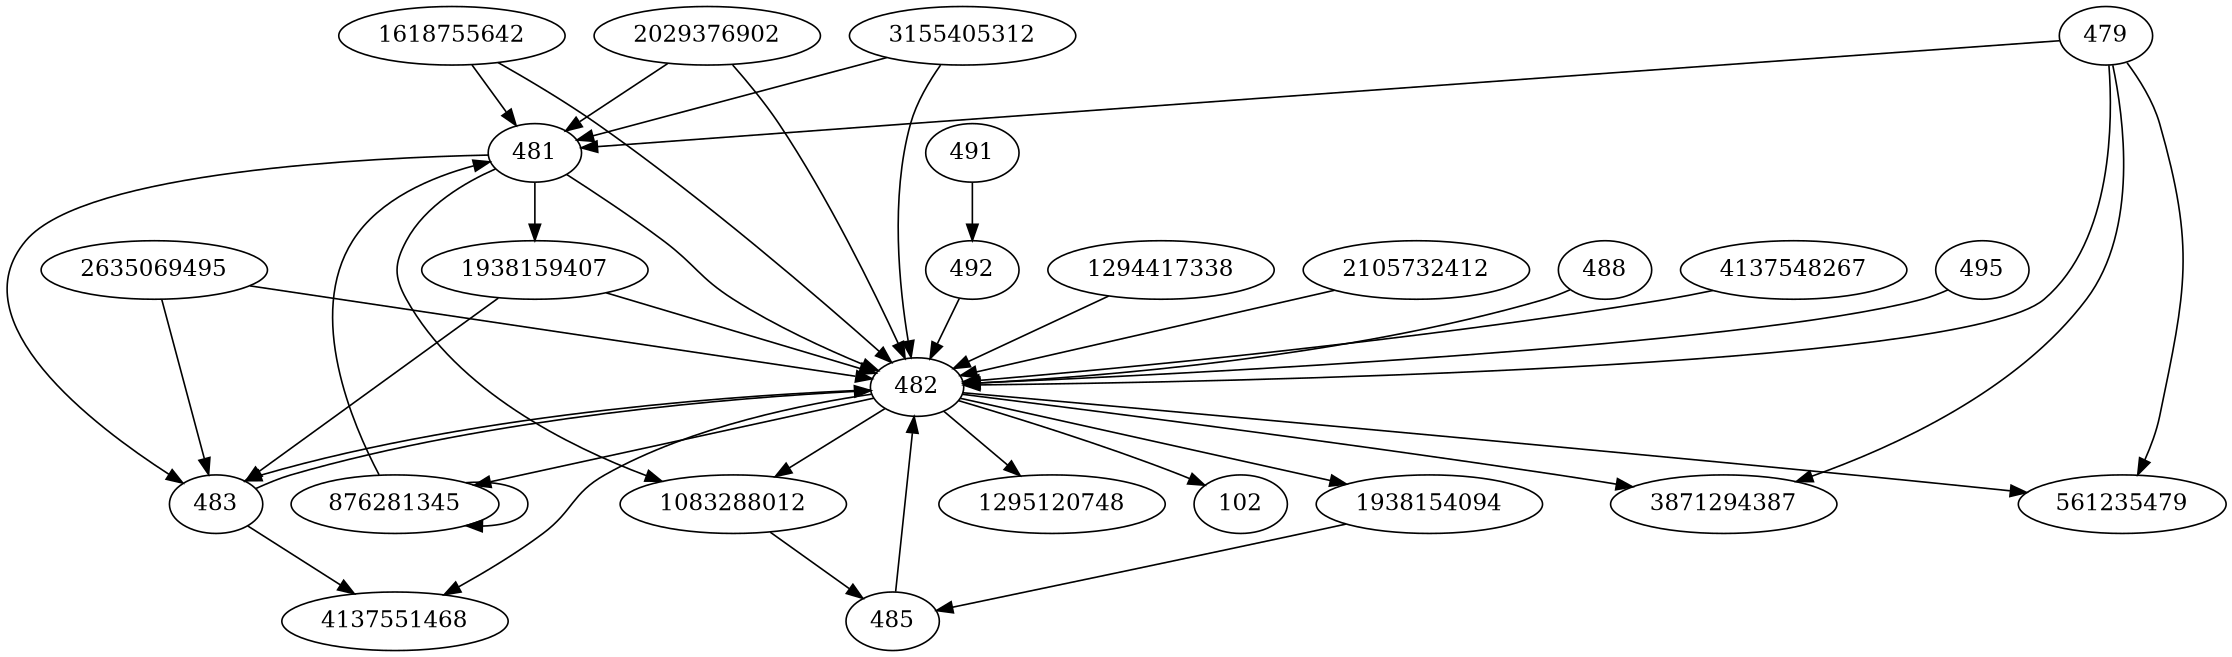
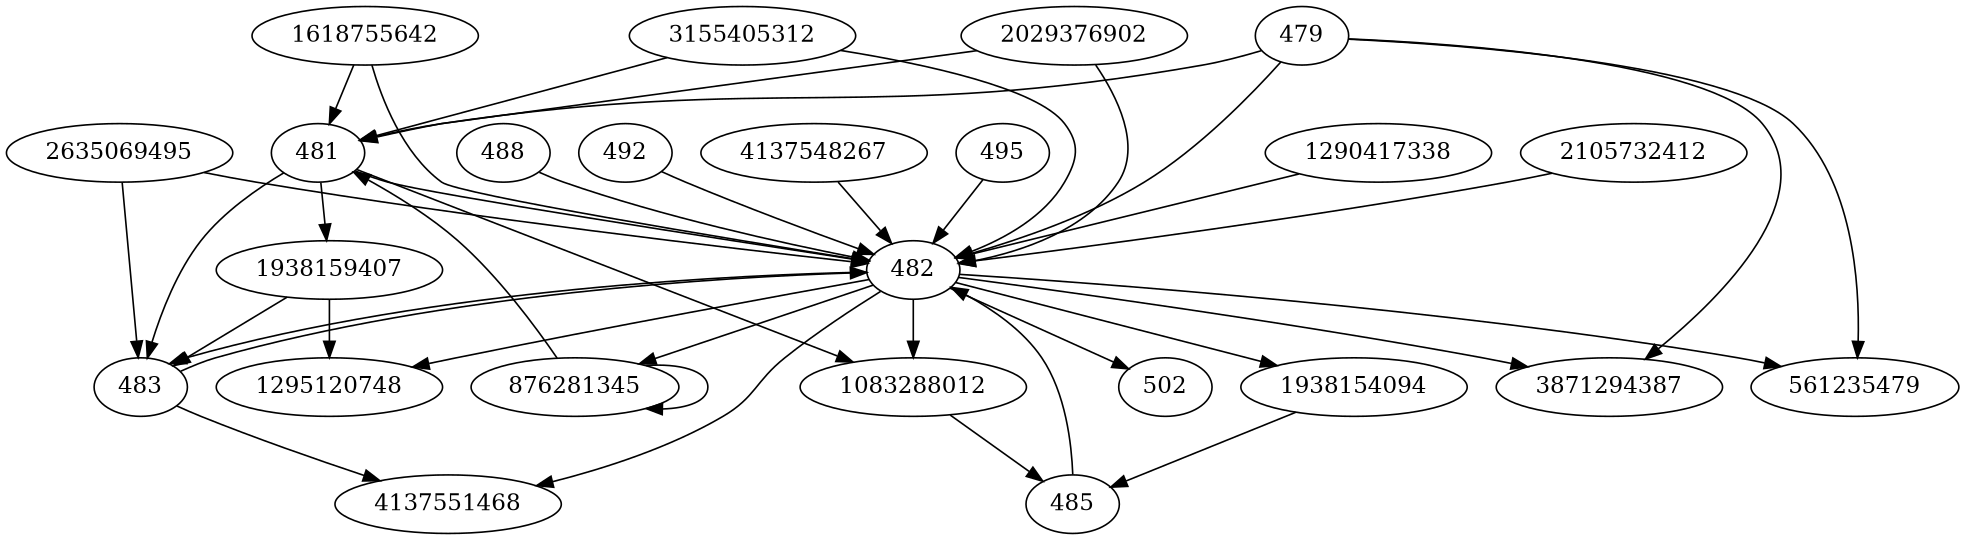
(972, 153) -> none
(1161, 270) -> (1378, 153)
(733, 331) -> (329, 314)
(1241, 504) -> (1165, 387)
